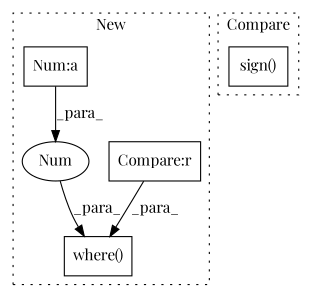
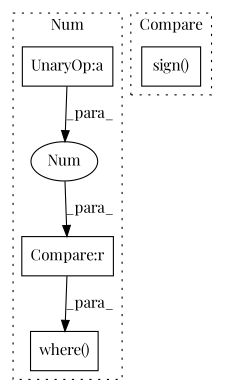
(111, 26) -> (68, 26)
(56, 67) -> (68, 67)
(68, 205) -> (66, 203)
